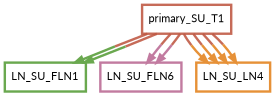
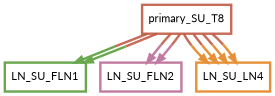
(187, 19) -> (187, 19)
(141, 77) -> (141, 77)
